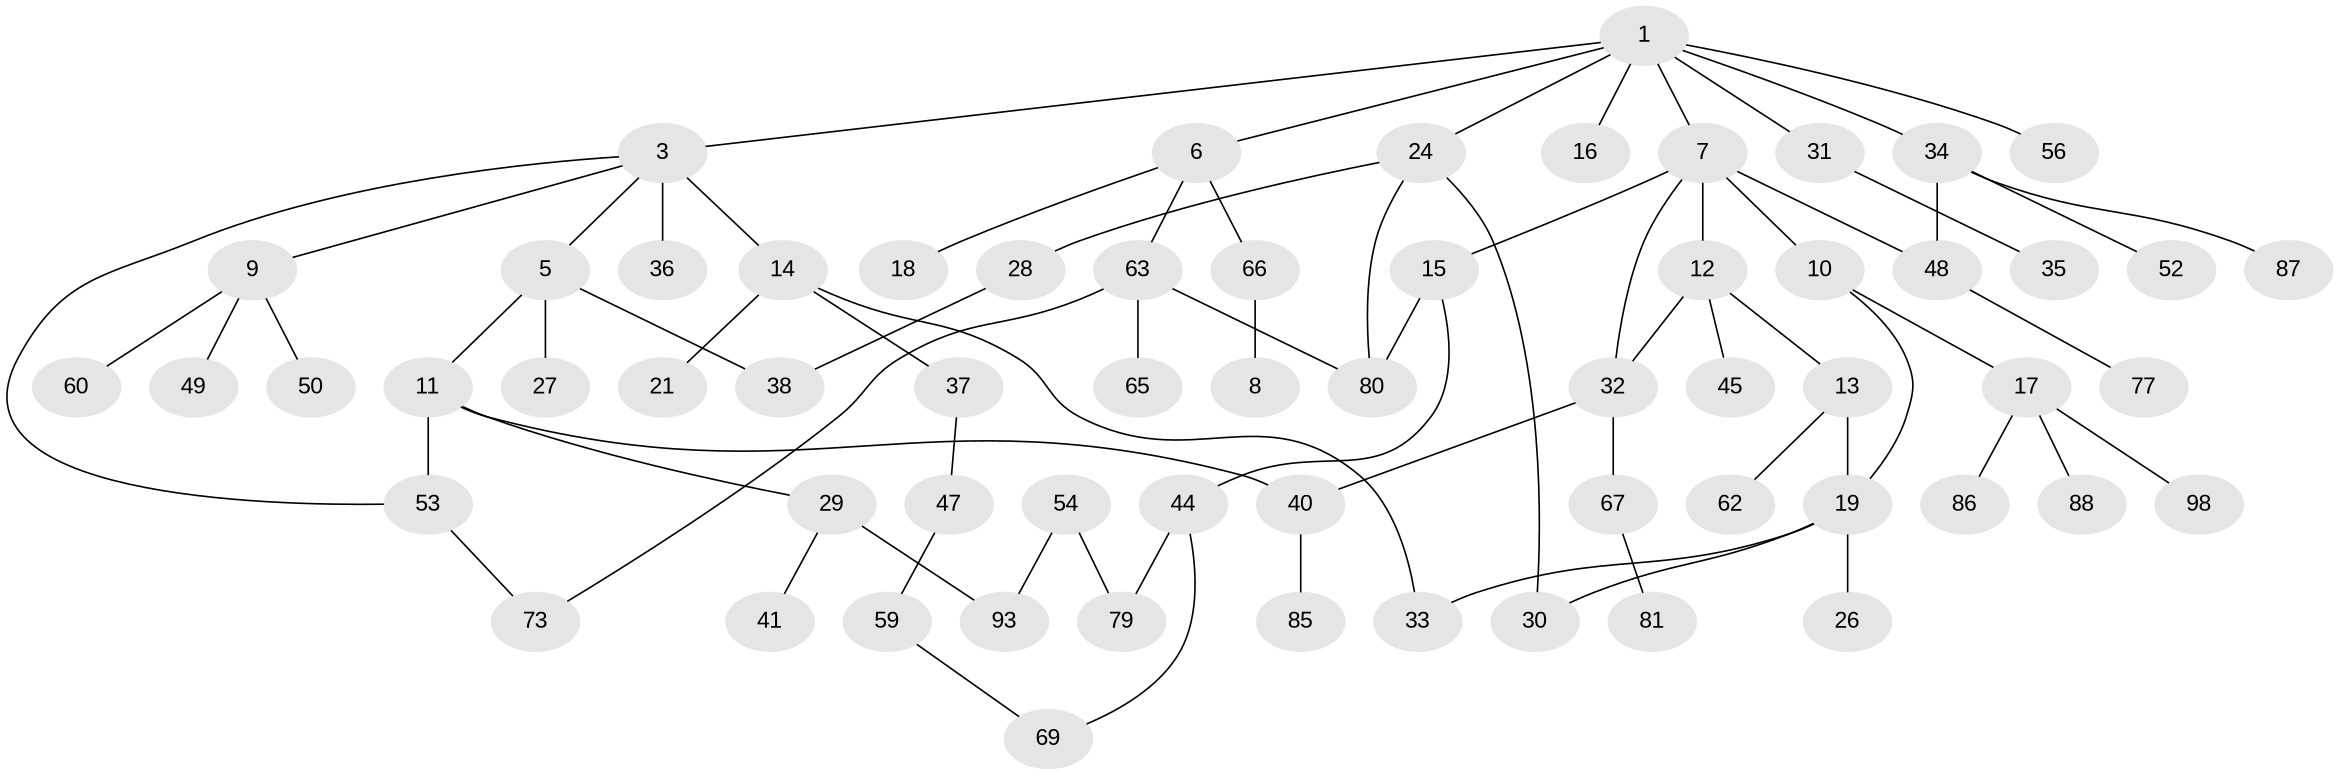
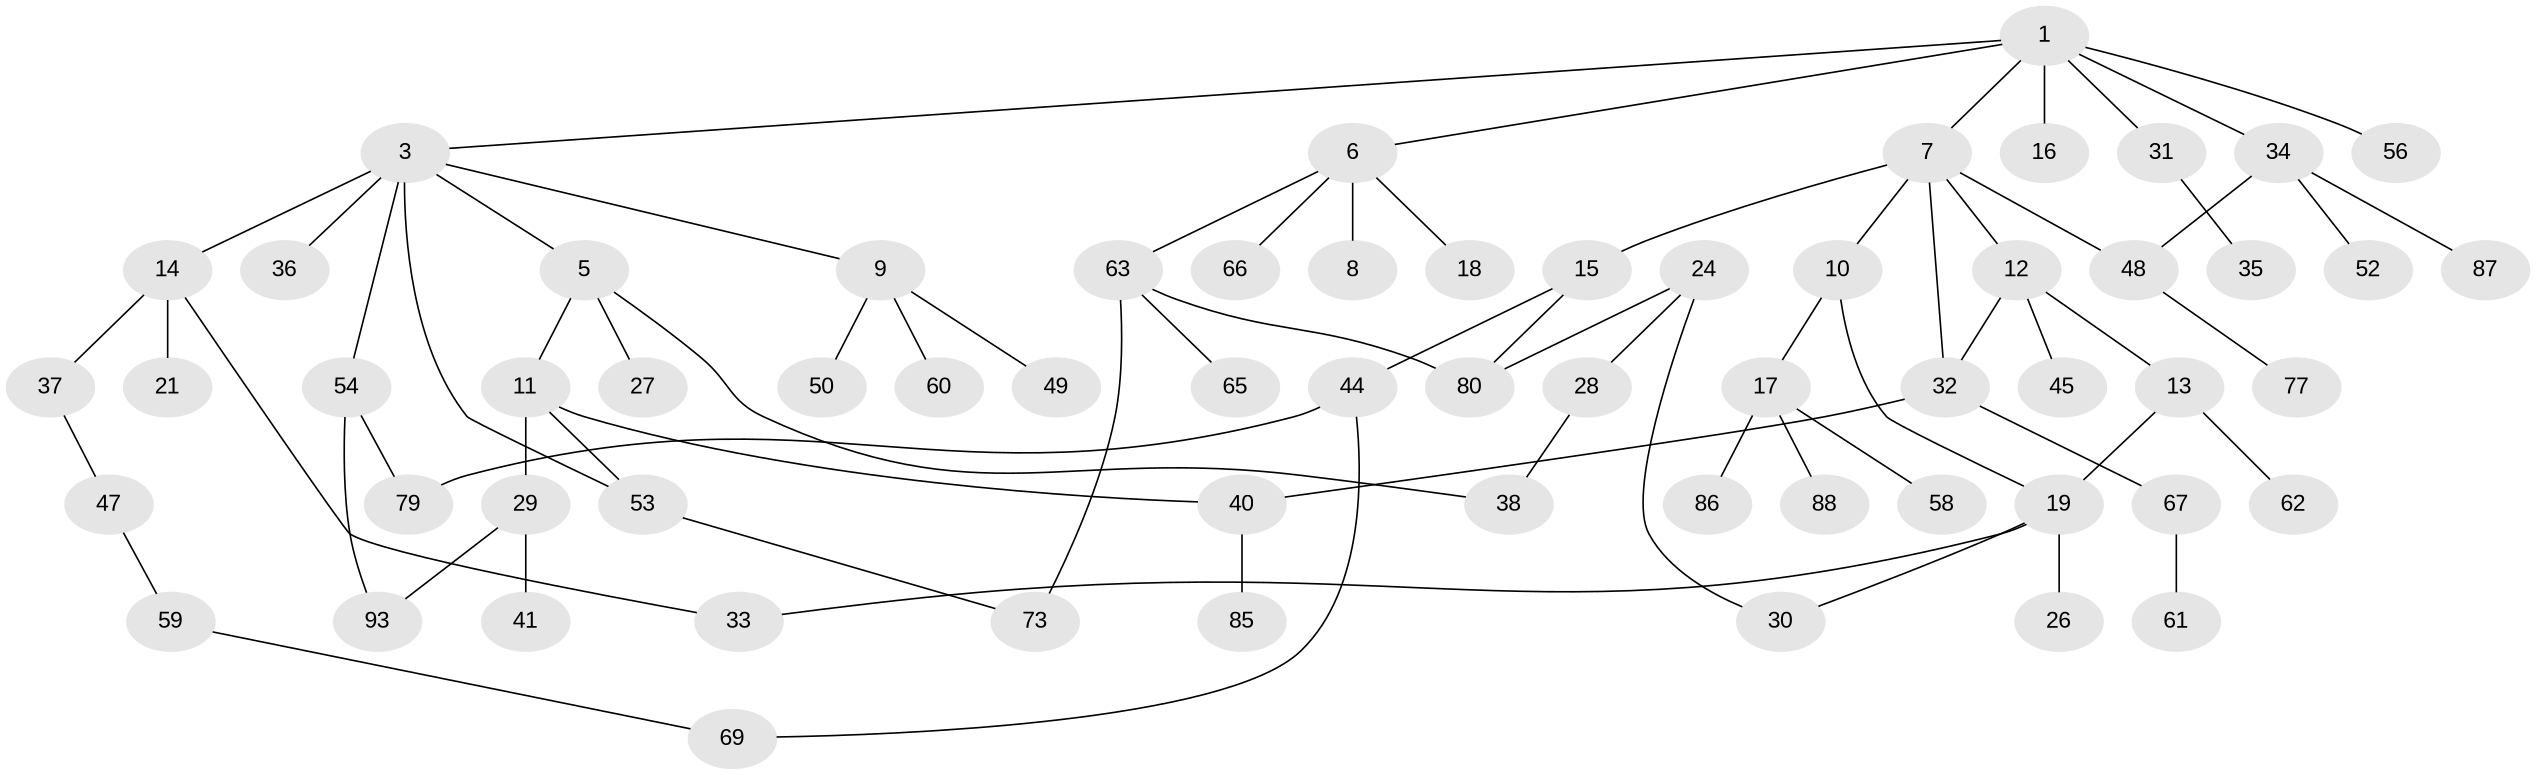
(1533, 94) -> none
none -> (376, 270)
(1255, 317) -> (1353, 212)
(2199, 505) -> (1942, 505)
(1652, 622) -> (2176, 622)
